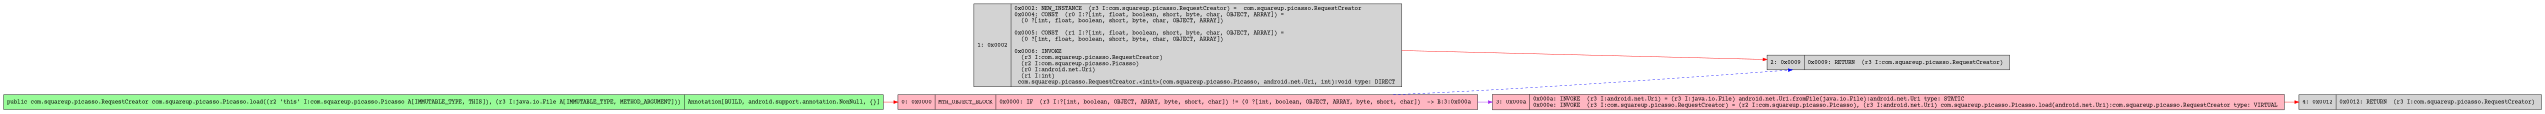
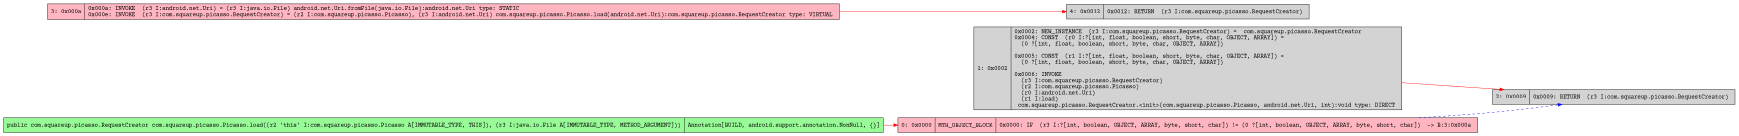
(1035, 76) -> (1036, 99)
(1483, 102) -> none
